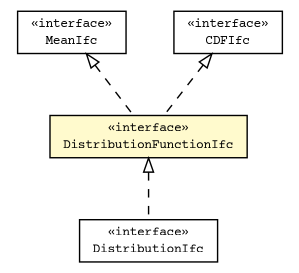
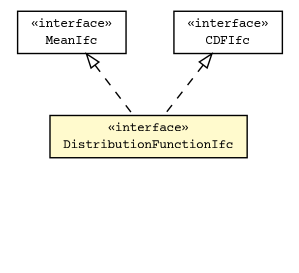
(149, 241) -> none
